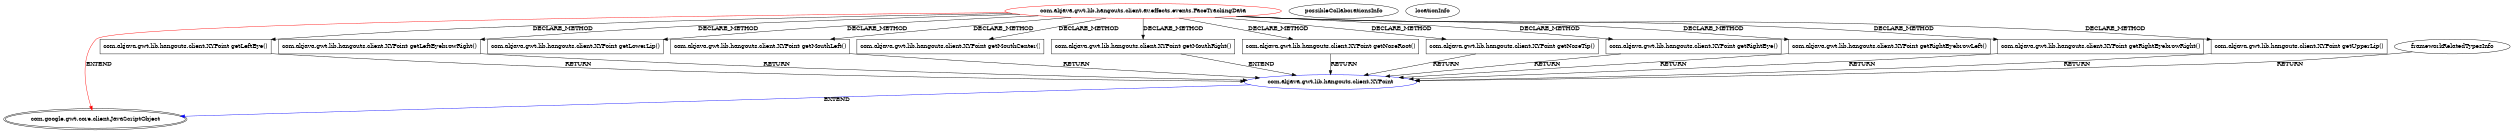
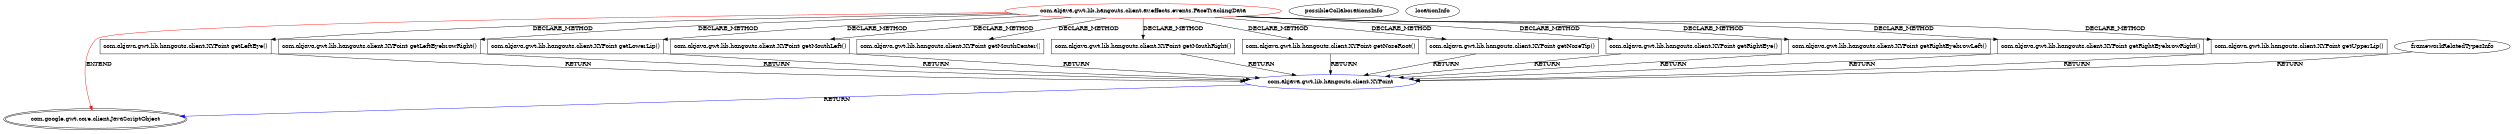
(1261, 64) -> (1261, 64)
none -> (955, 69)
(837, 100) -> (837, 100)
